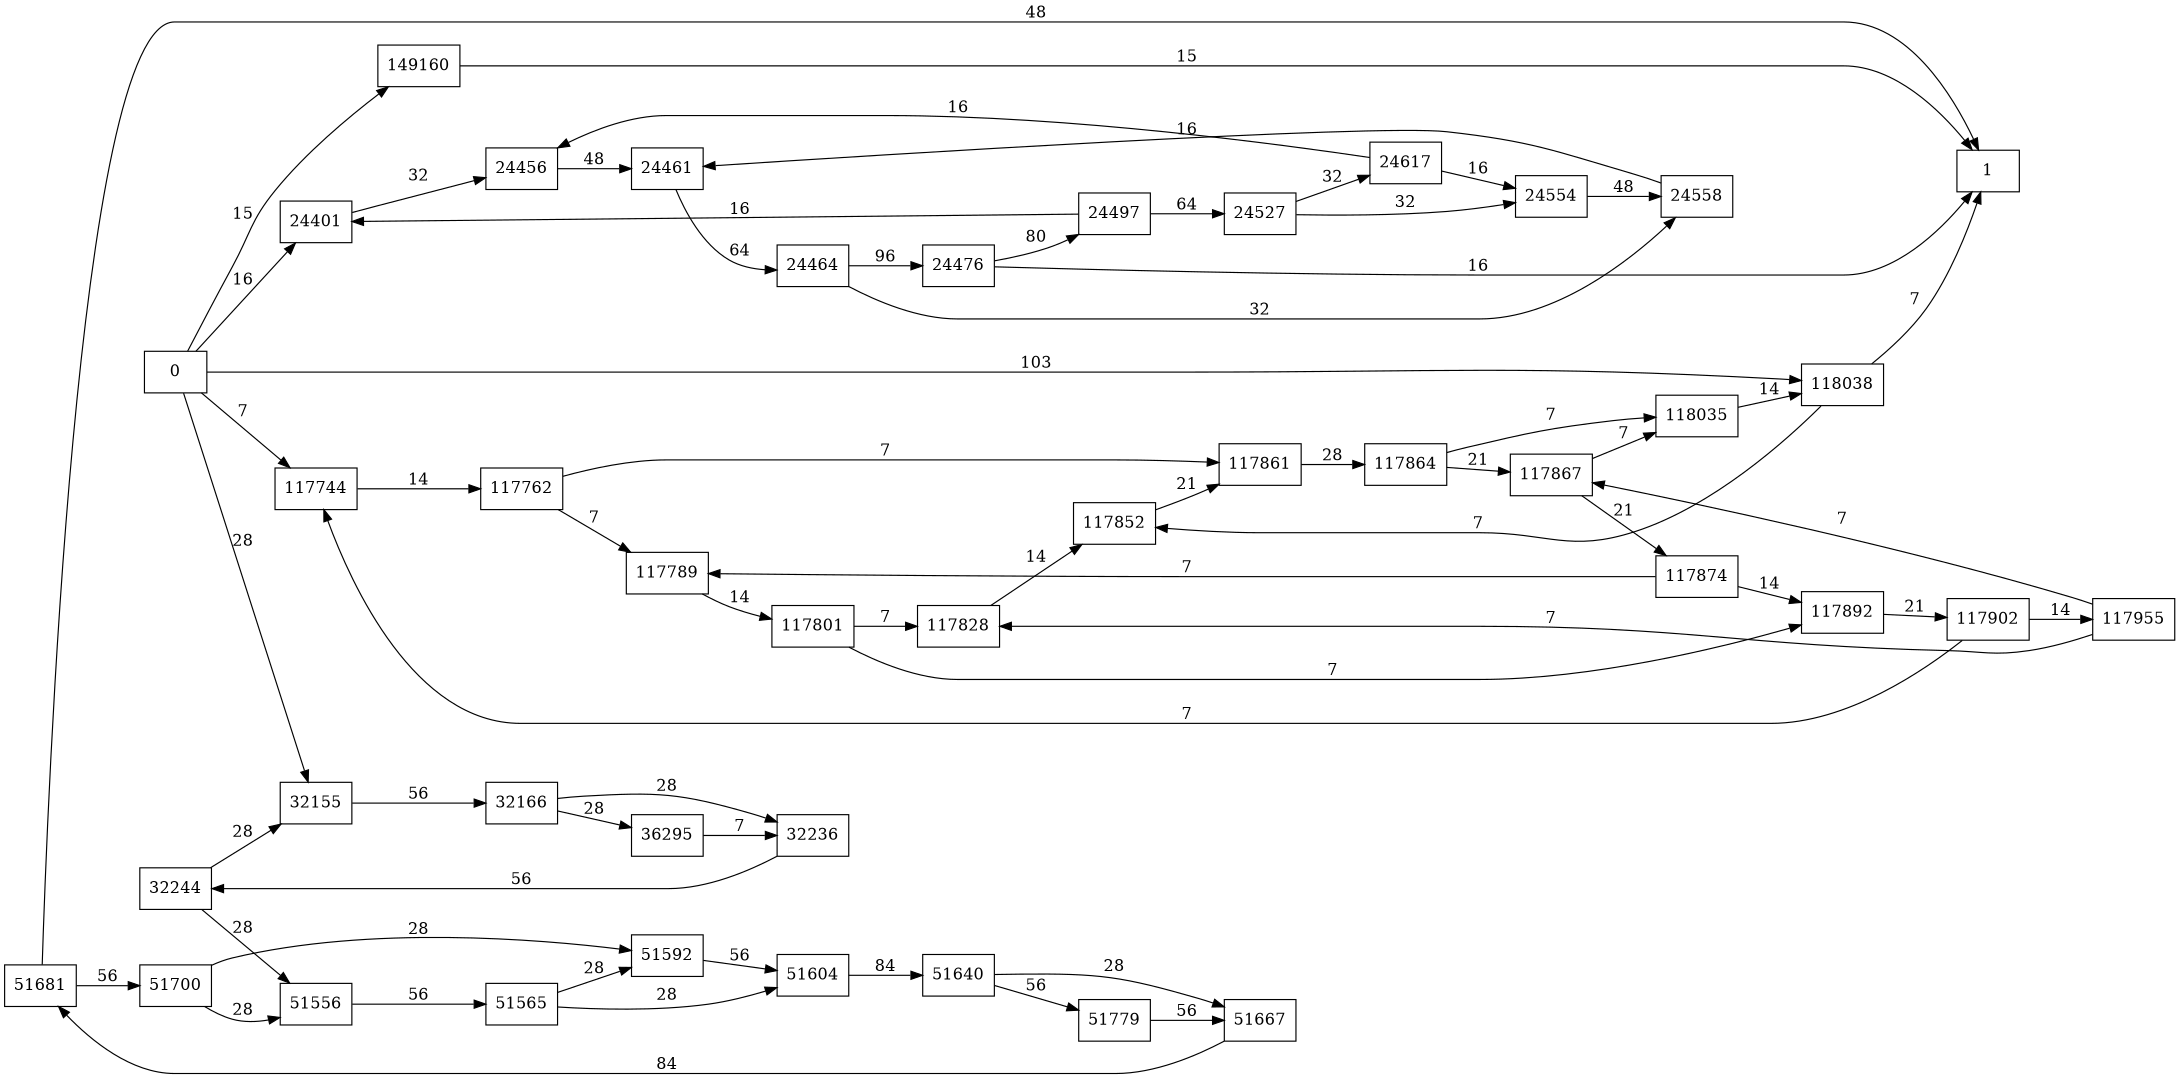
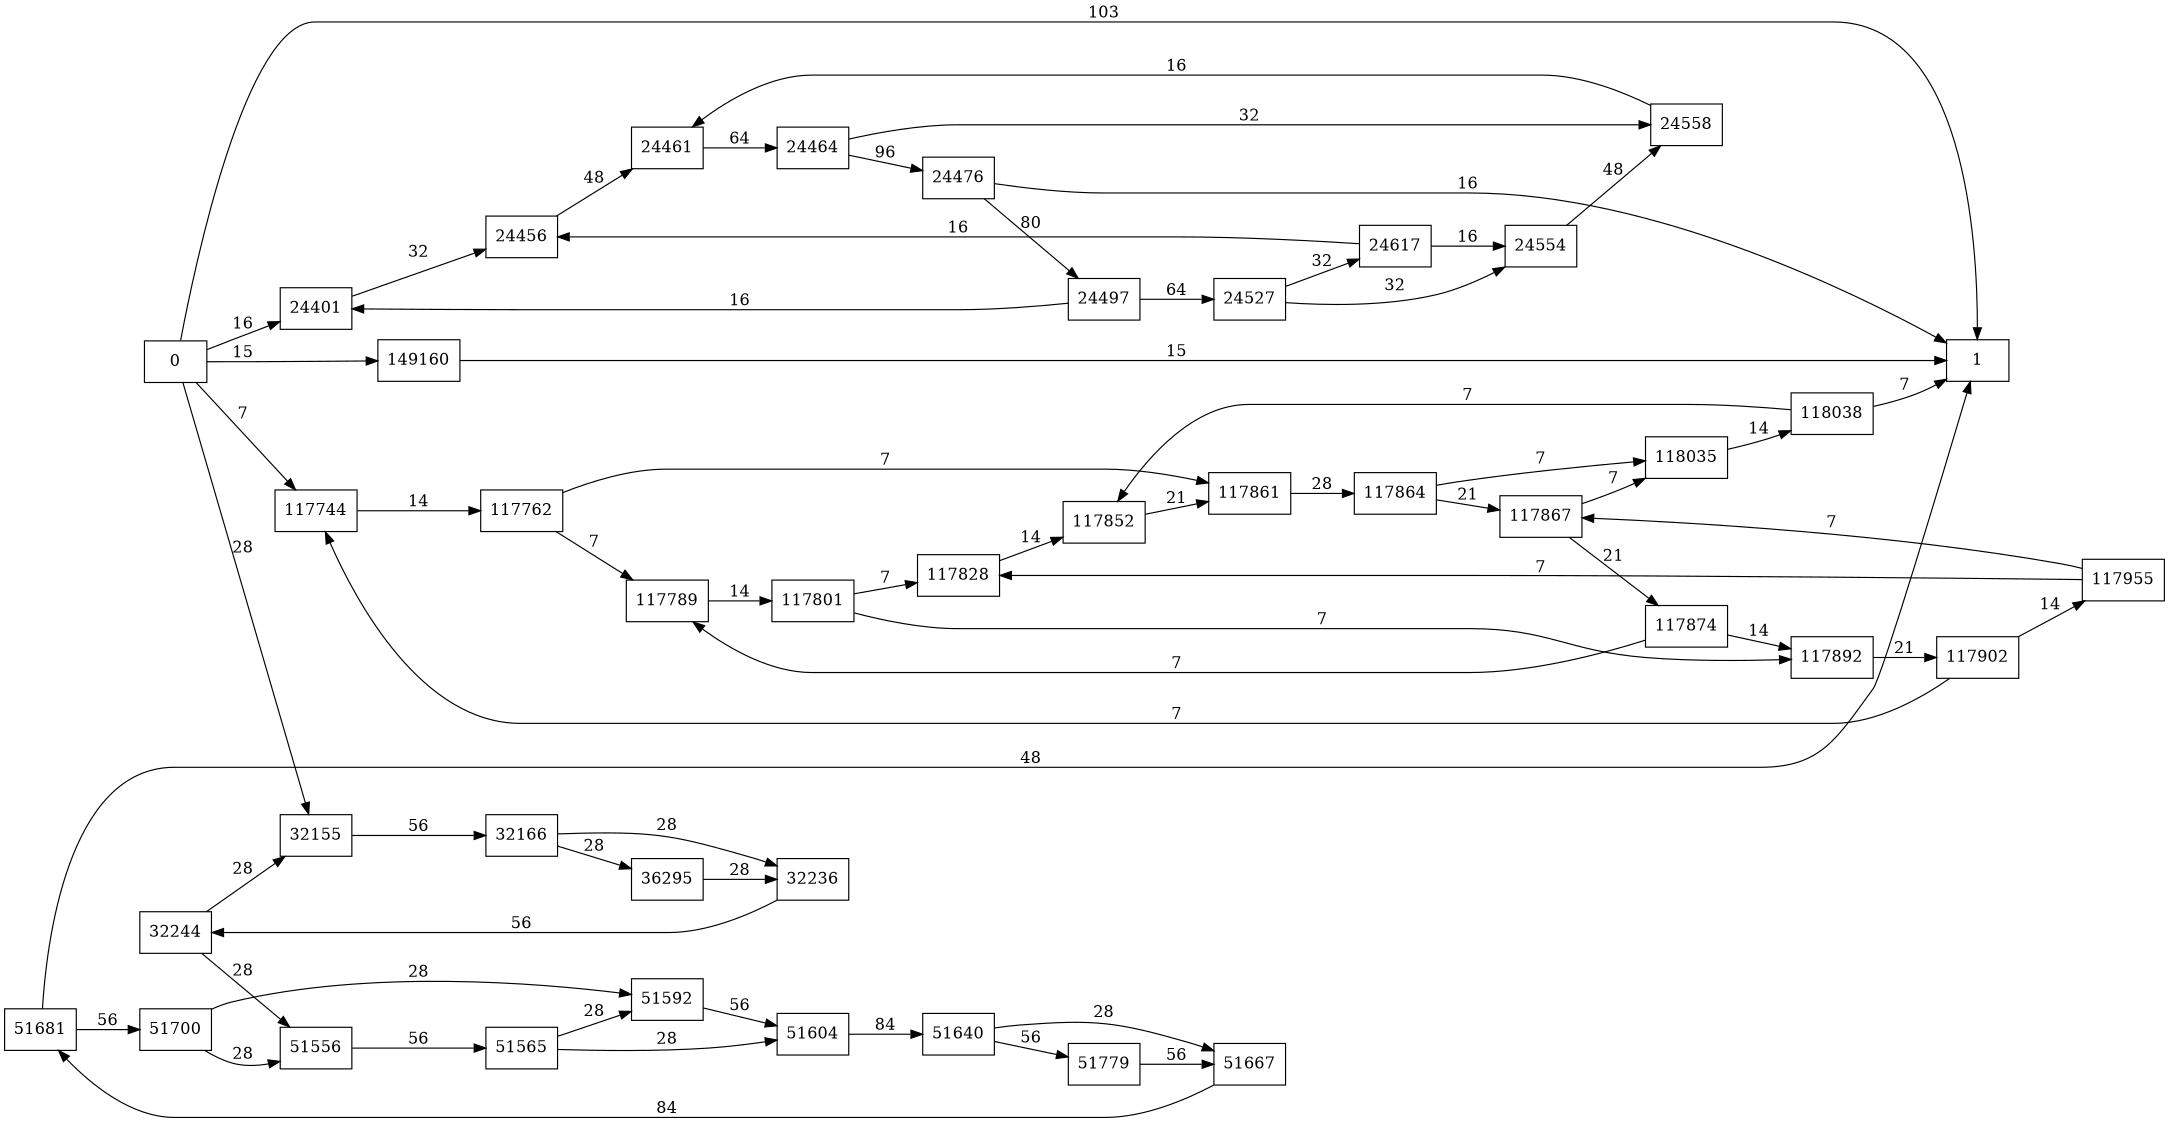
(998, 372) -> (1081, 22)
(740, 827) -> (740, 871)
